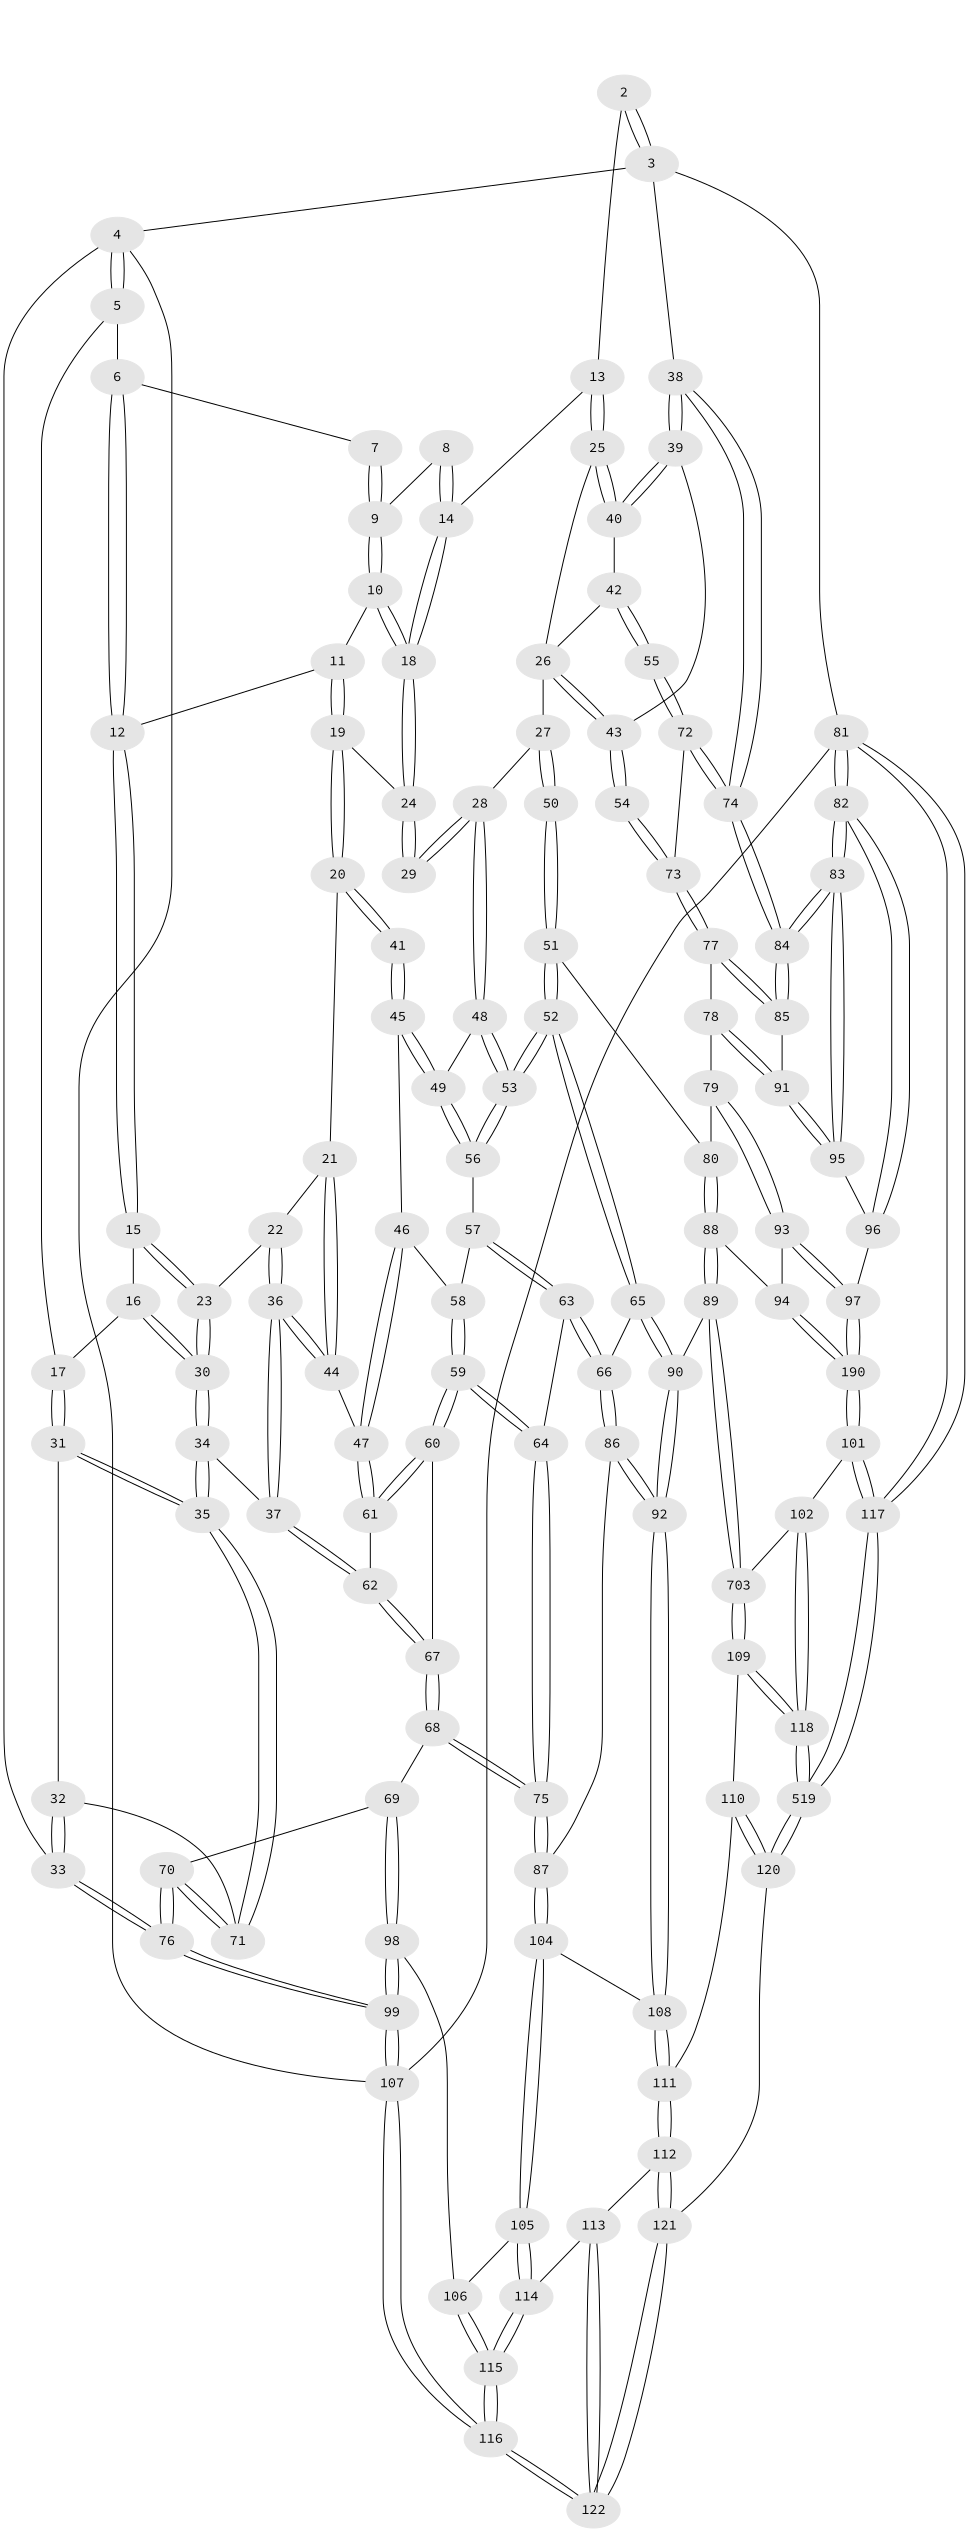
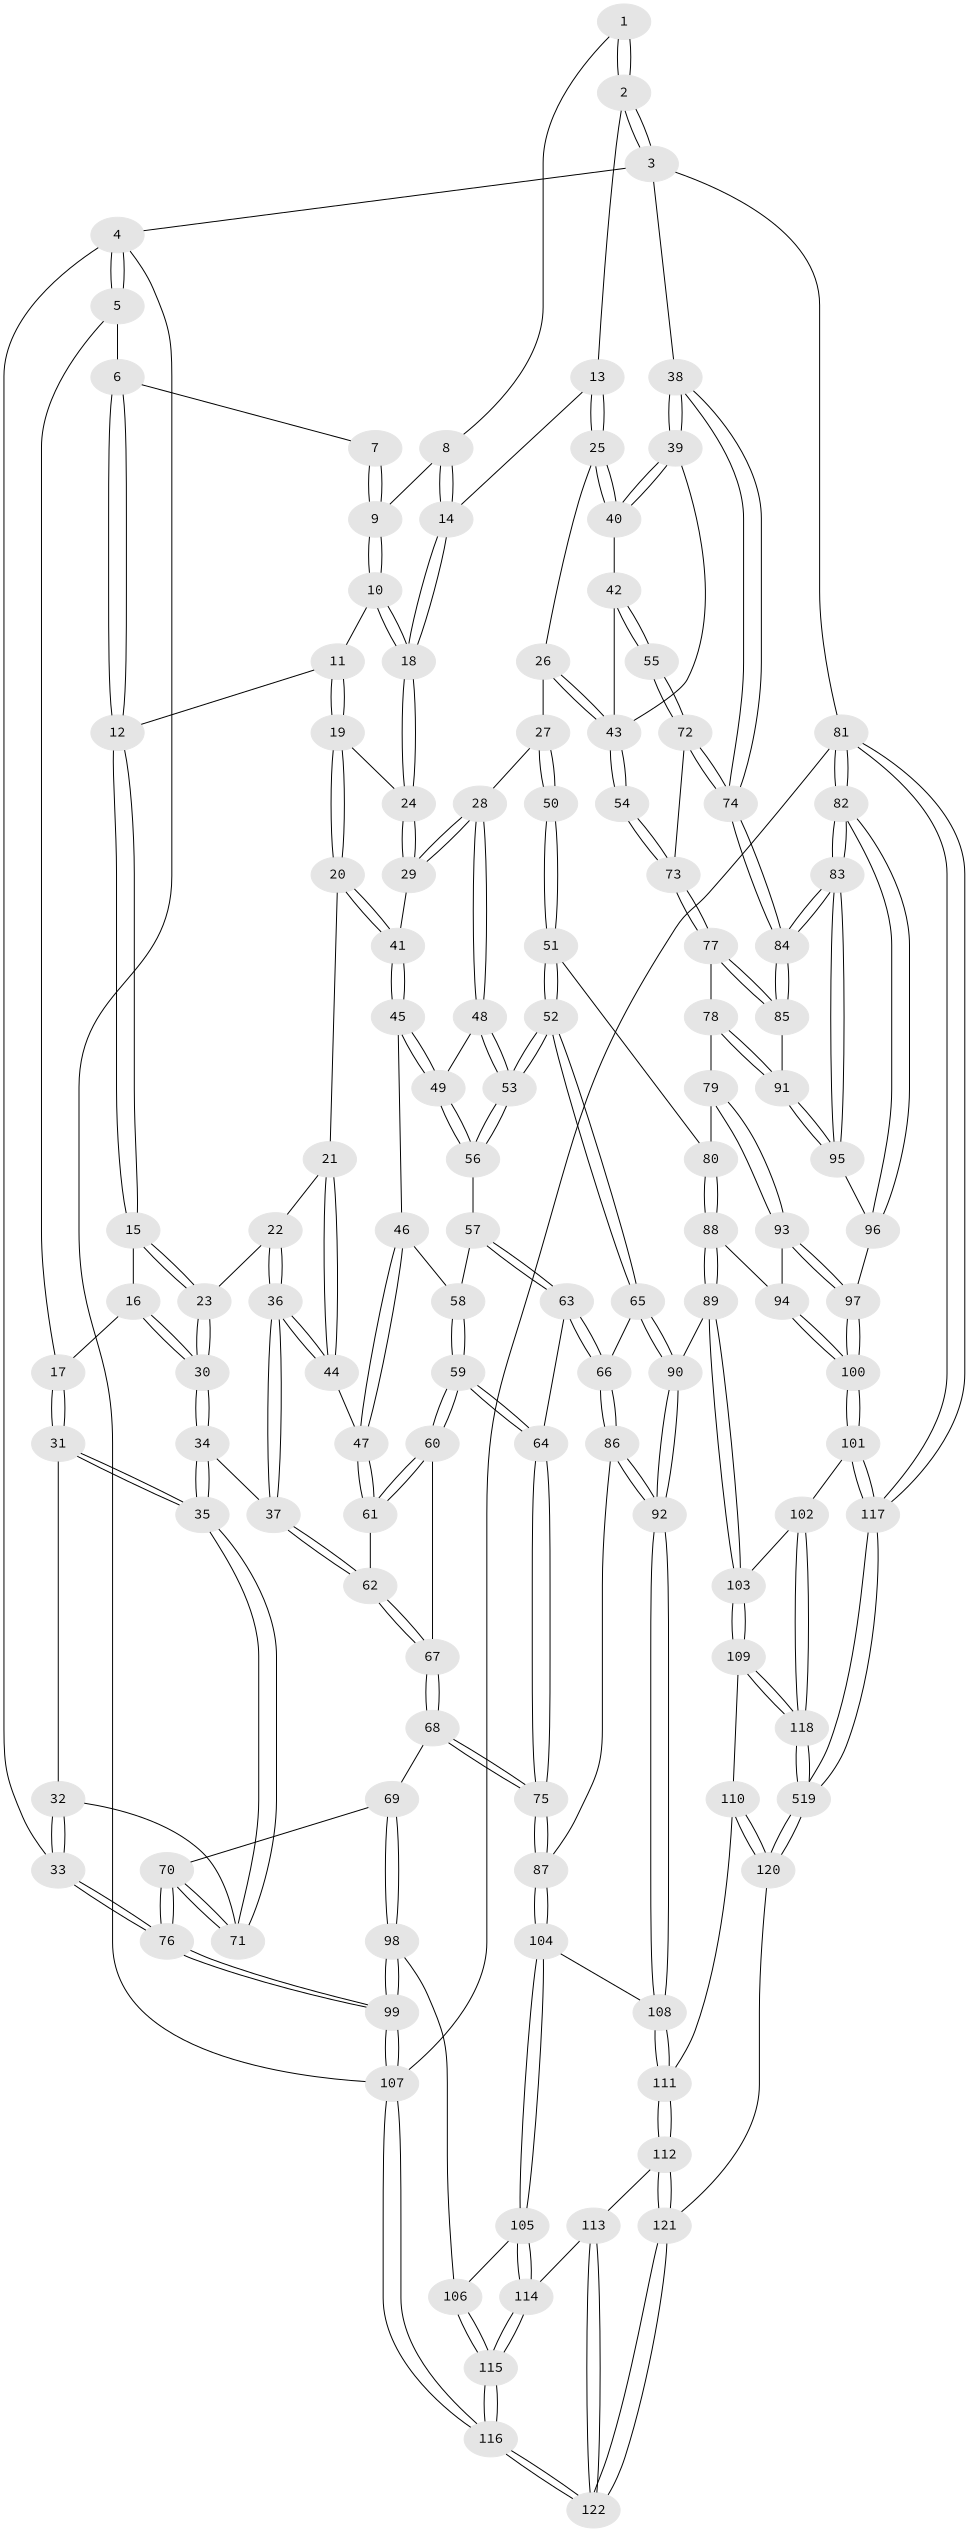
none -> (624, 22)
(579, 626) -> (614, 662)
none -> (403, 910)
(853, 1373) -> (853, 1373)
(739, 1586) -> (739, 1586)
